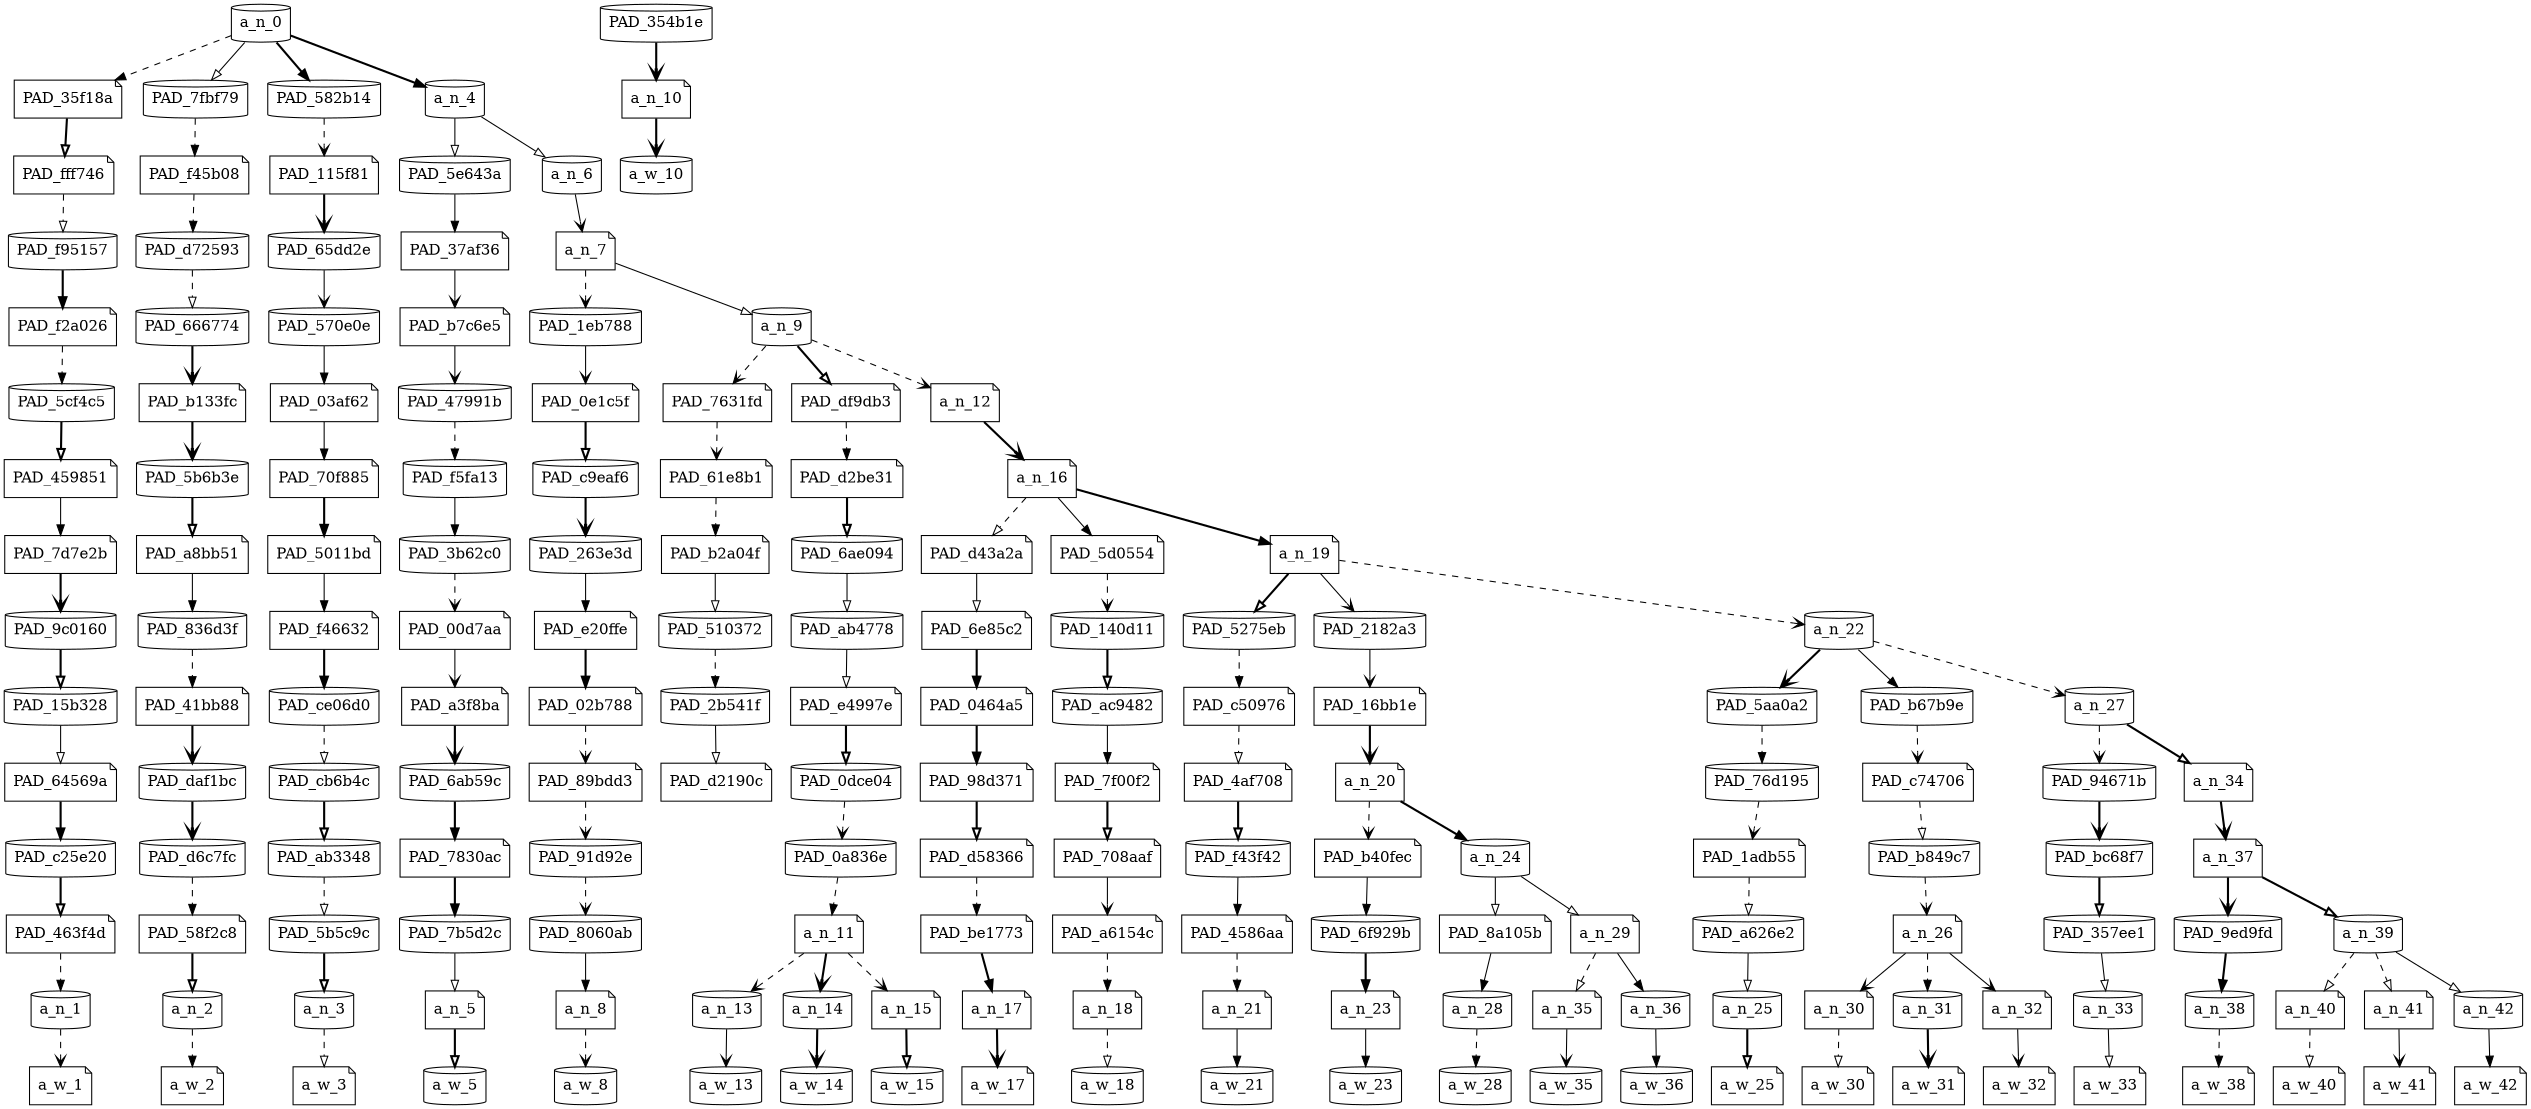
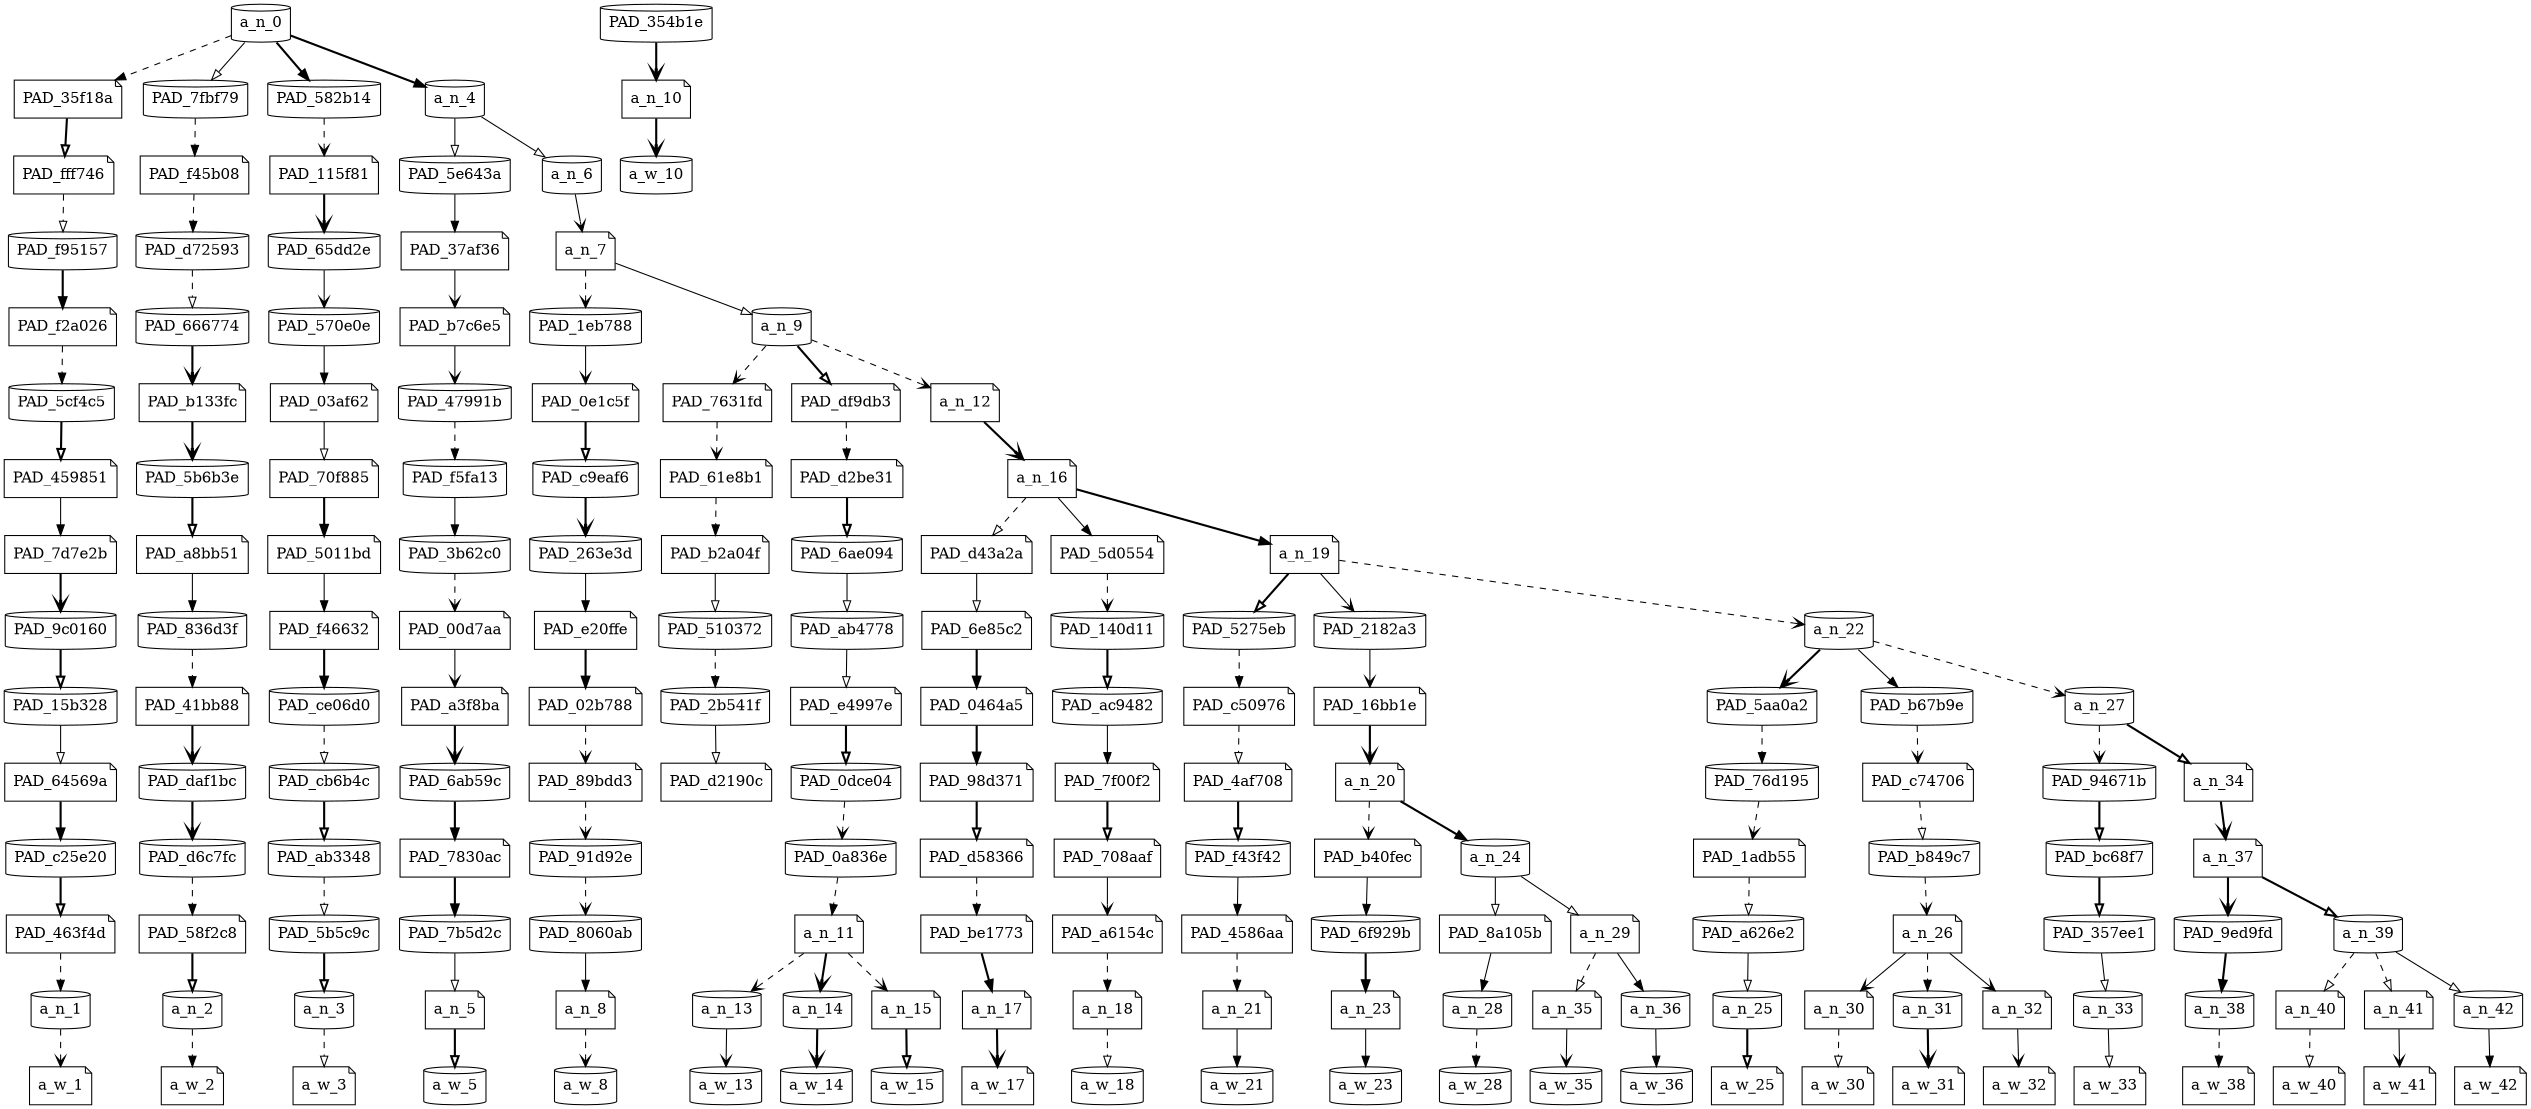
(324, 435) -> (324, 435)
(2099, 815) -> (2099, 815)
